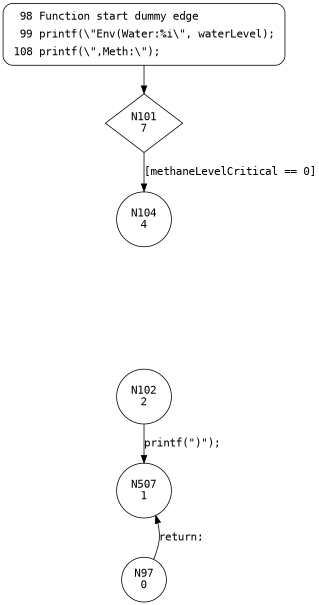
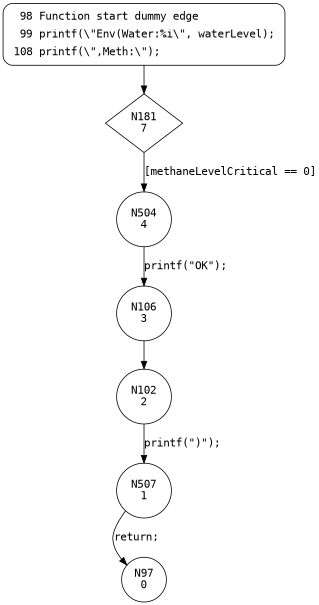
(144, 123) -> (144, 123)
(144, 219) -> (144, 219)
none -> (144, 313)
(159, 542) -> (113, 535)
